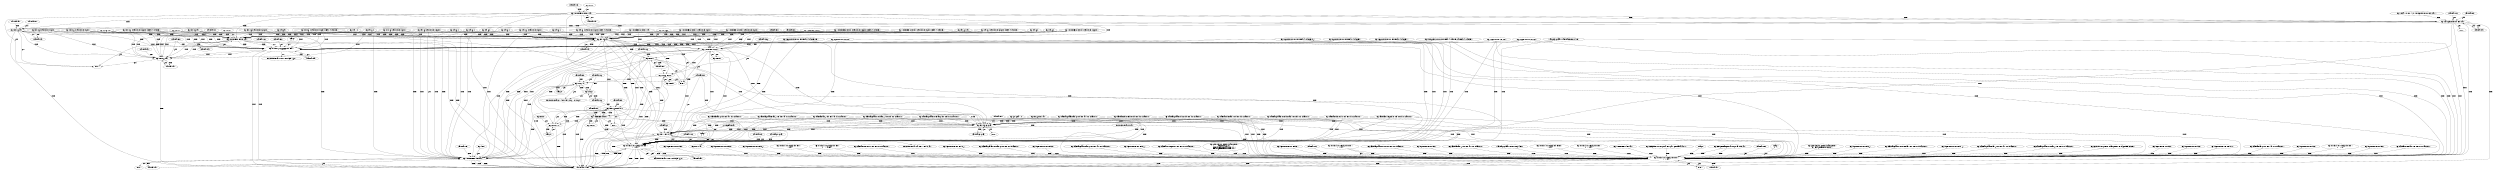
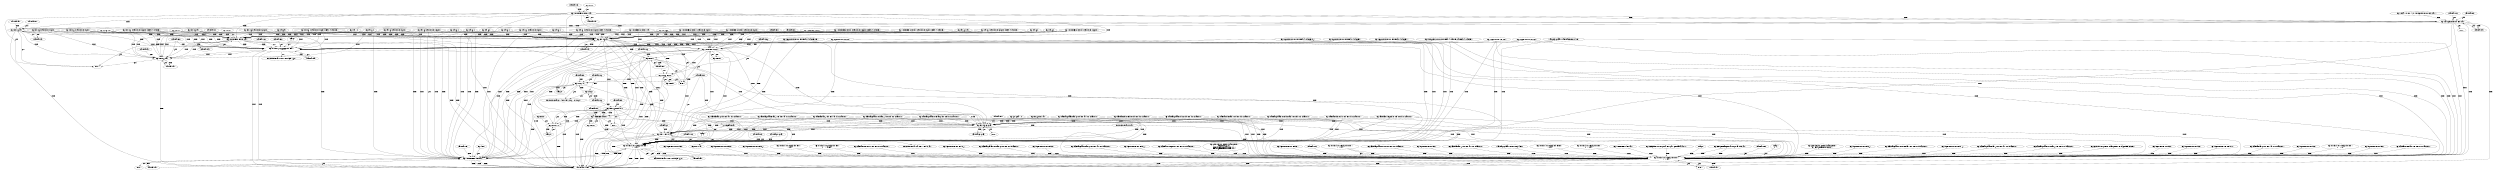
(395, 30) -> (395, 30)
none -> (511, 78)
none -> (475, 79)
(585, 87) -> (653, 106)
(693, 137) -> (769, 142)
